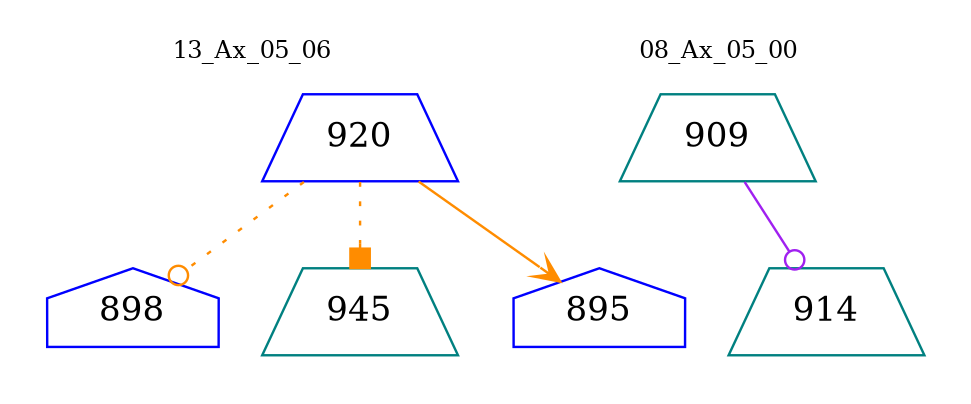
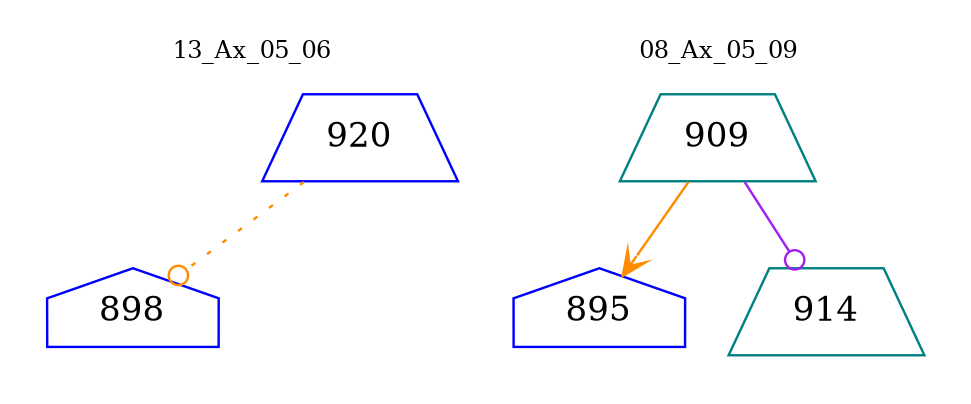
(719, 52) -> (719, 52)
(461, 212) -> (663, 219)
(360, 312) -> none
